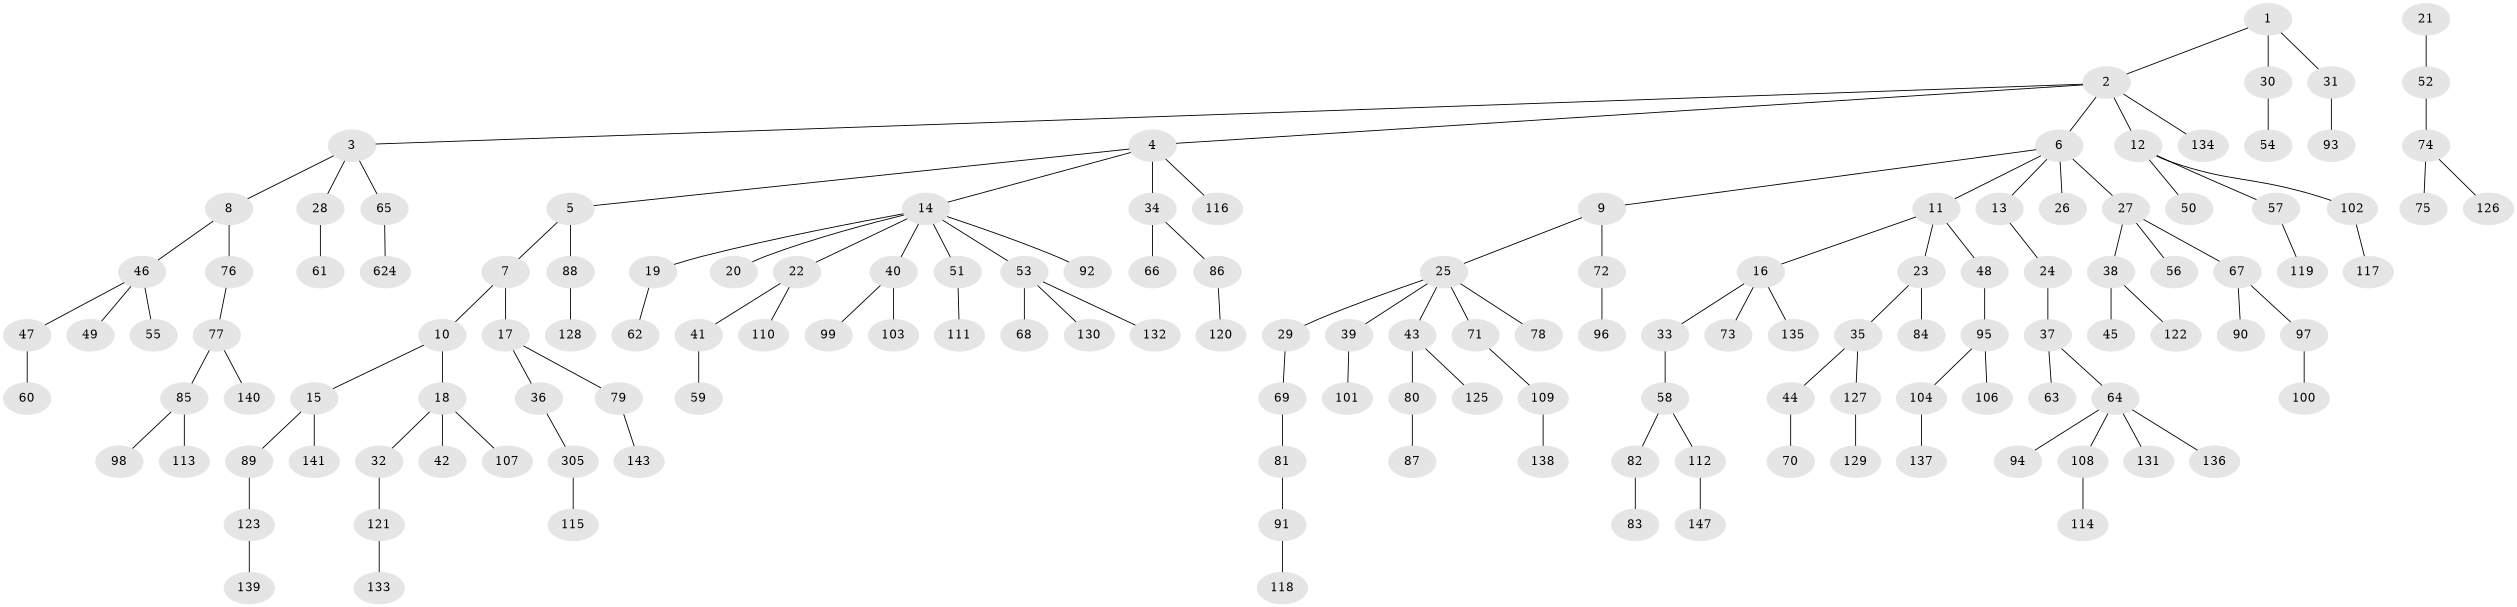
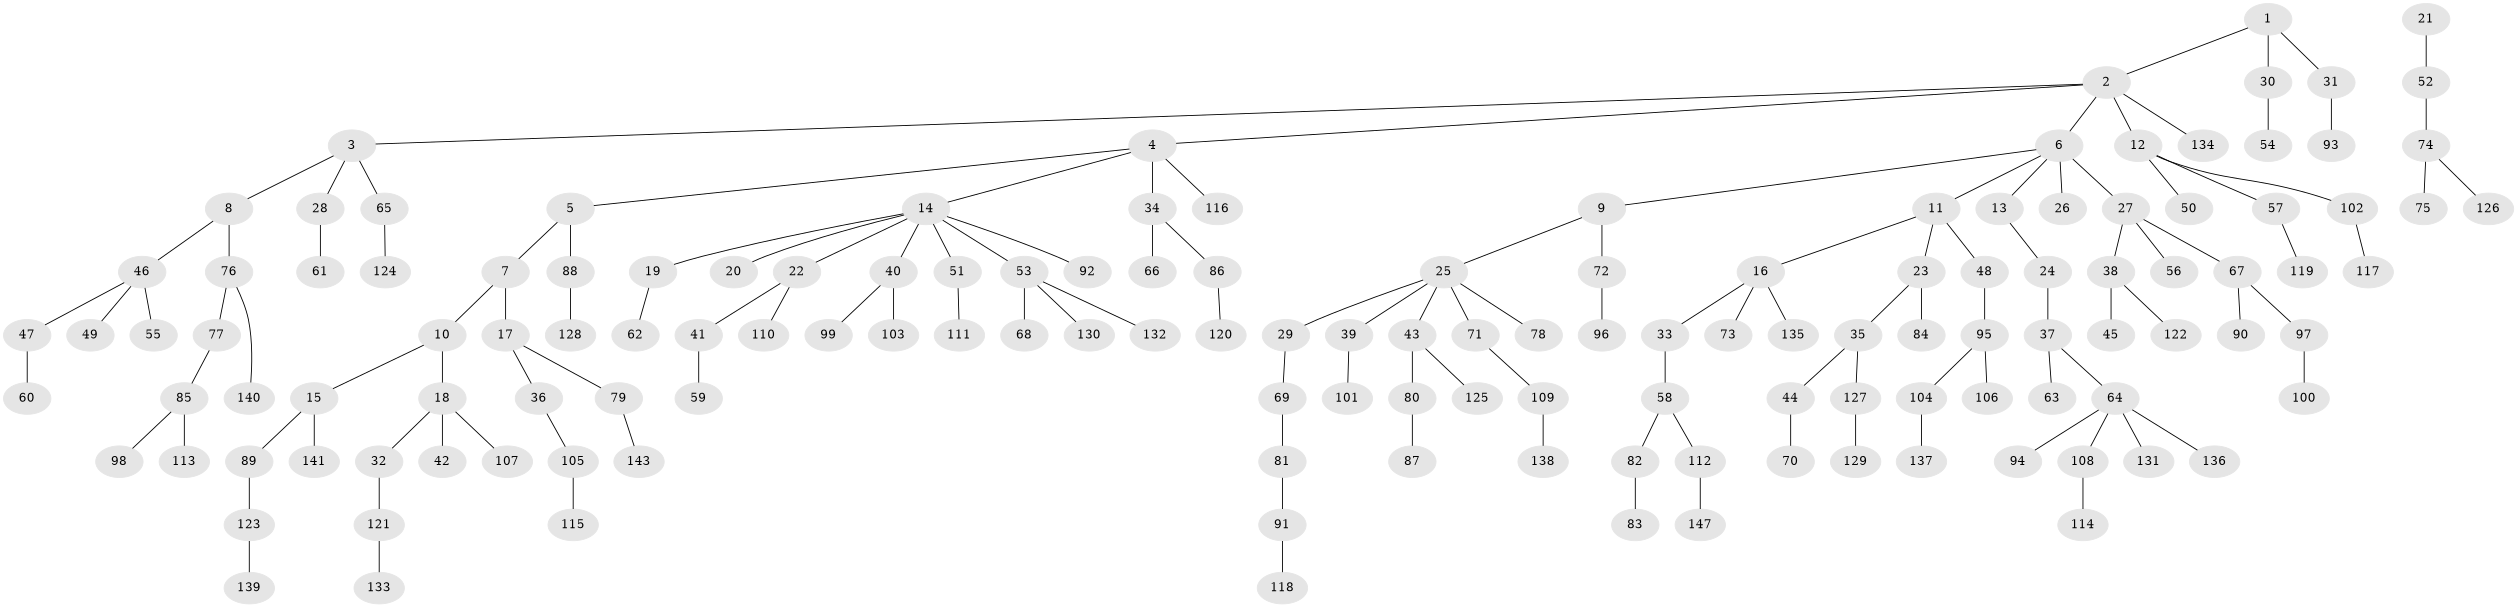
(385, 272) -> (385, 272)
(233, 367) -> (251, 334)
(573, 462) -> (573, 462)
